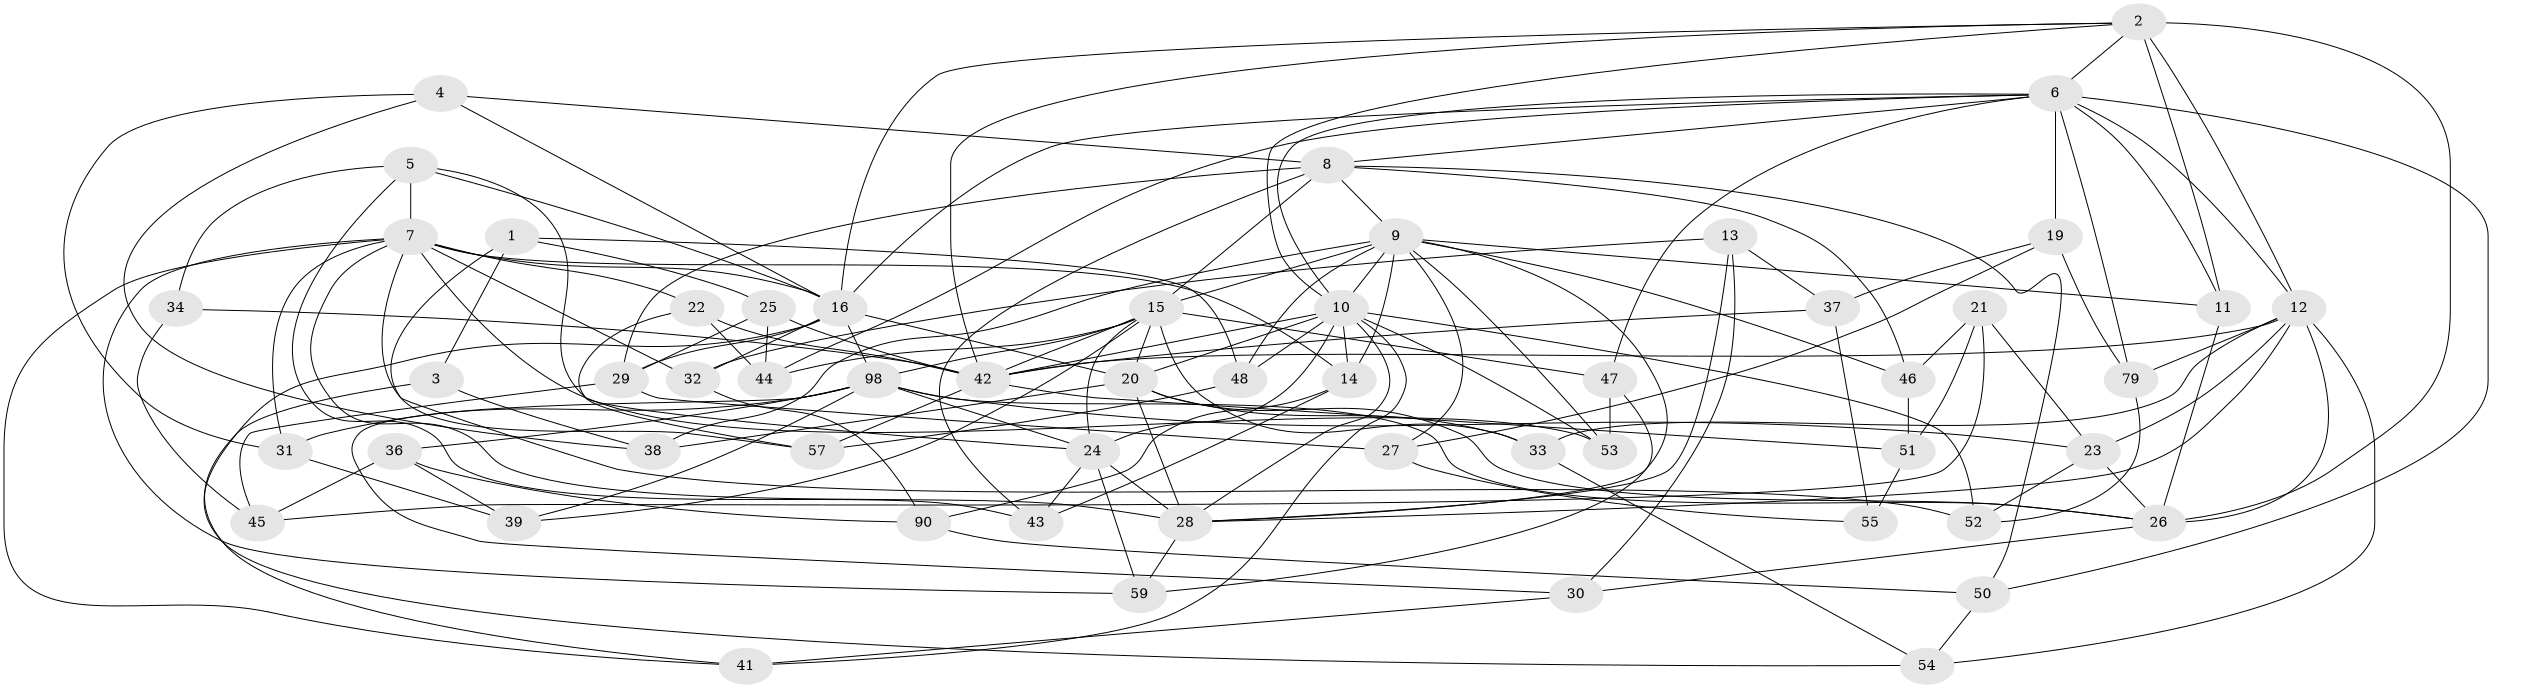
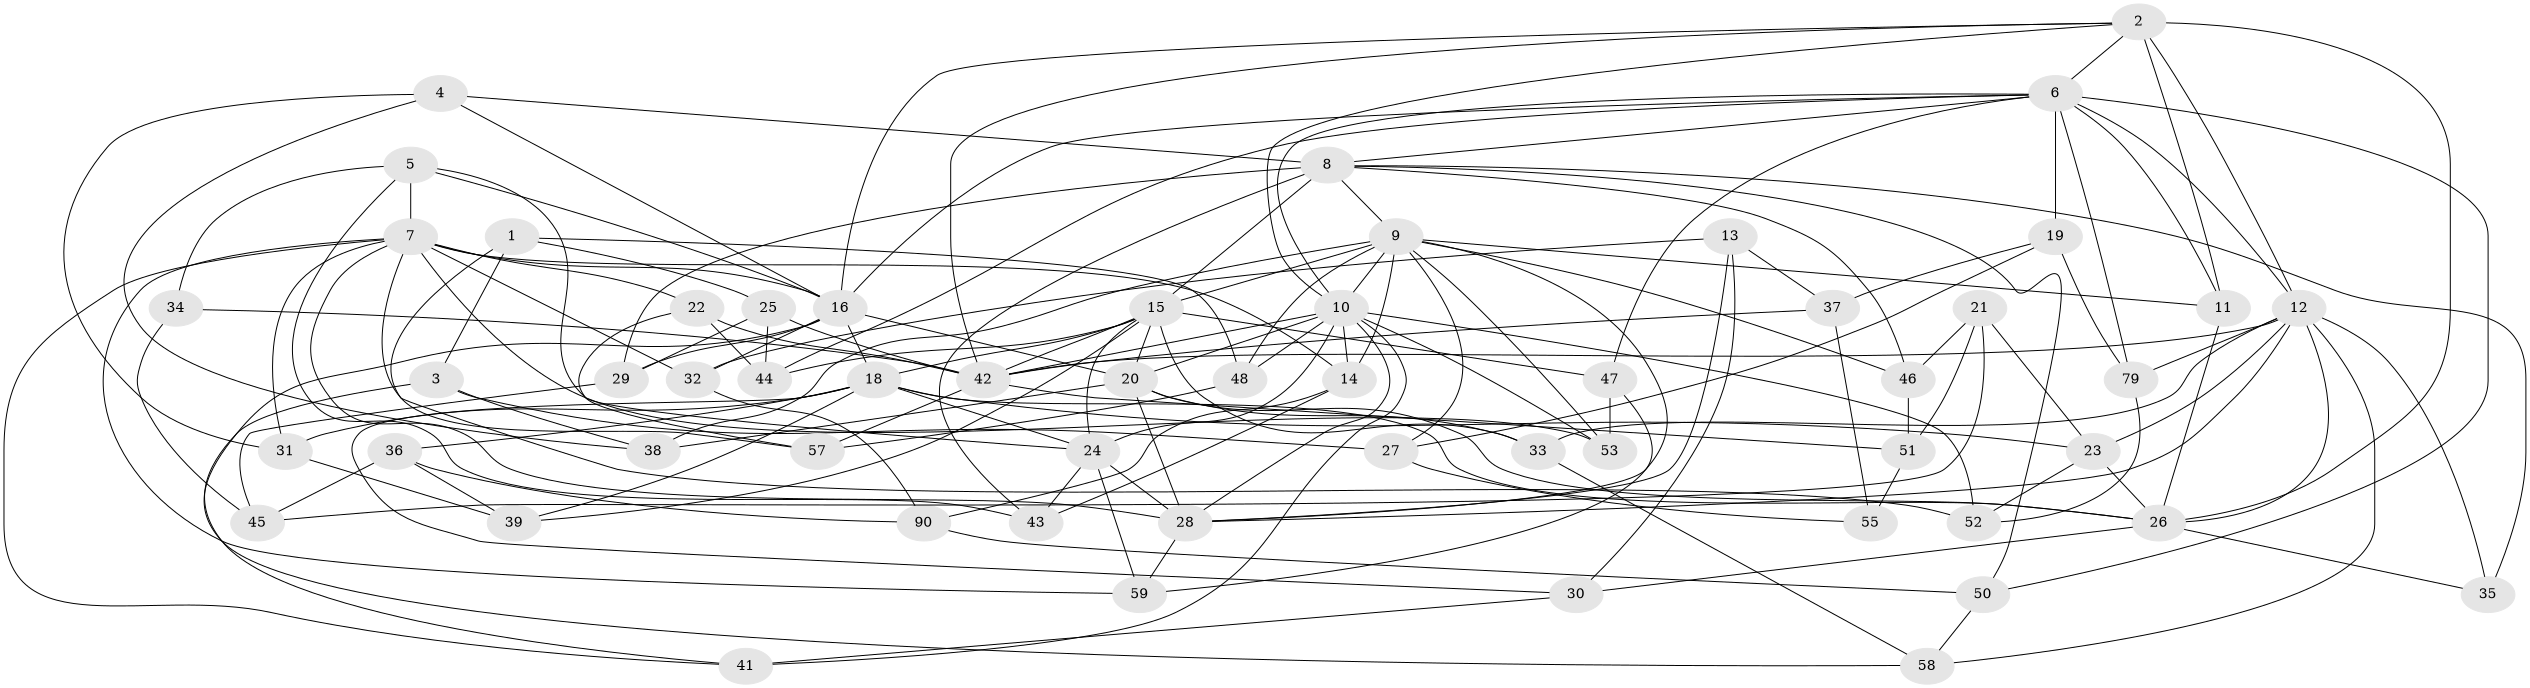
(874, 380) -> (874, 380)
(930, 419) -> (1114, 433)
none -> (2488, 595)
(1927, 666) -> (1927, 666)
